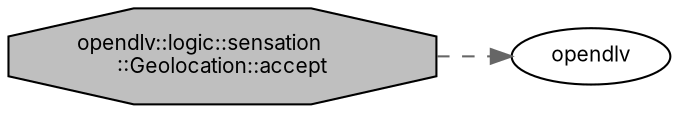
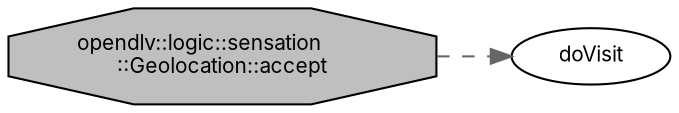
(591, 56) -> (591, 56)
